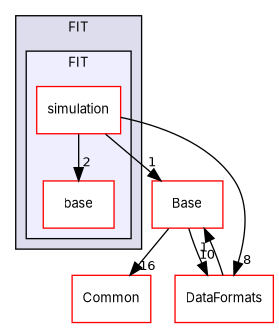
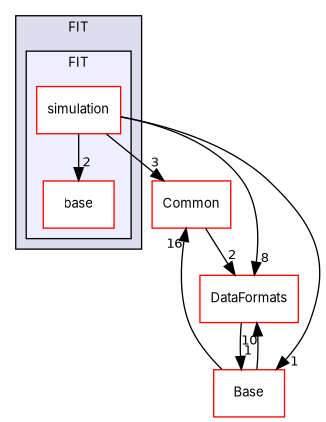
none -> (123, 148)
none -> (217, 246)
